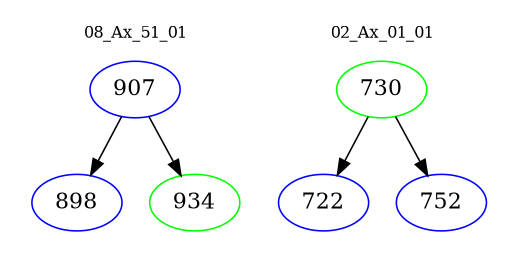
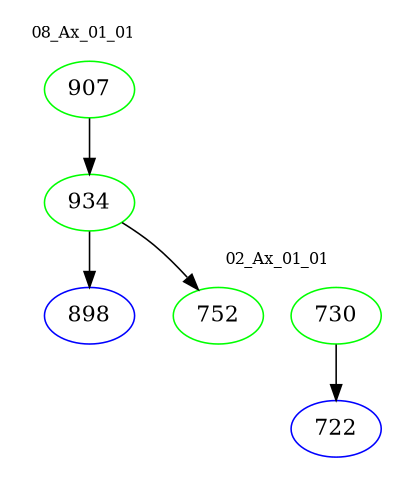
(136, 34) -> (83, 34)
(135, 90) -> (90, 90)
(110, 139) -> (90, 251)
(408, 139) -> (171, 260)
(441, 203) -> (218, 316)
